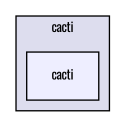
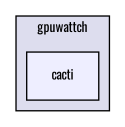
(63, 29) -> (63, 29)
